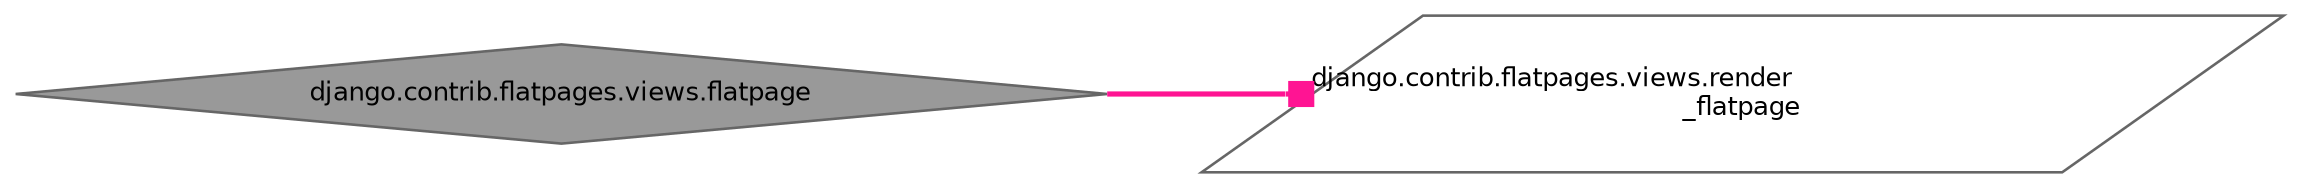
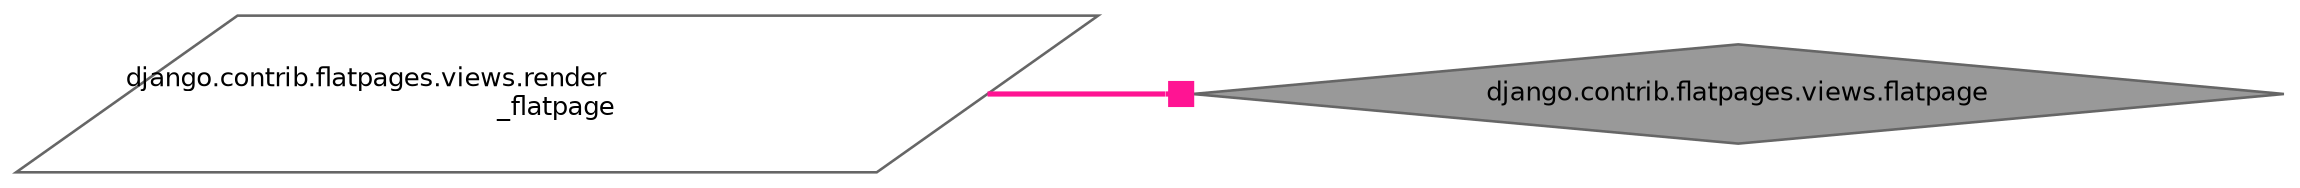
(1196, 94) -> (1076, 94)
